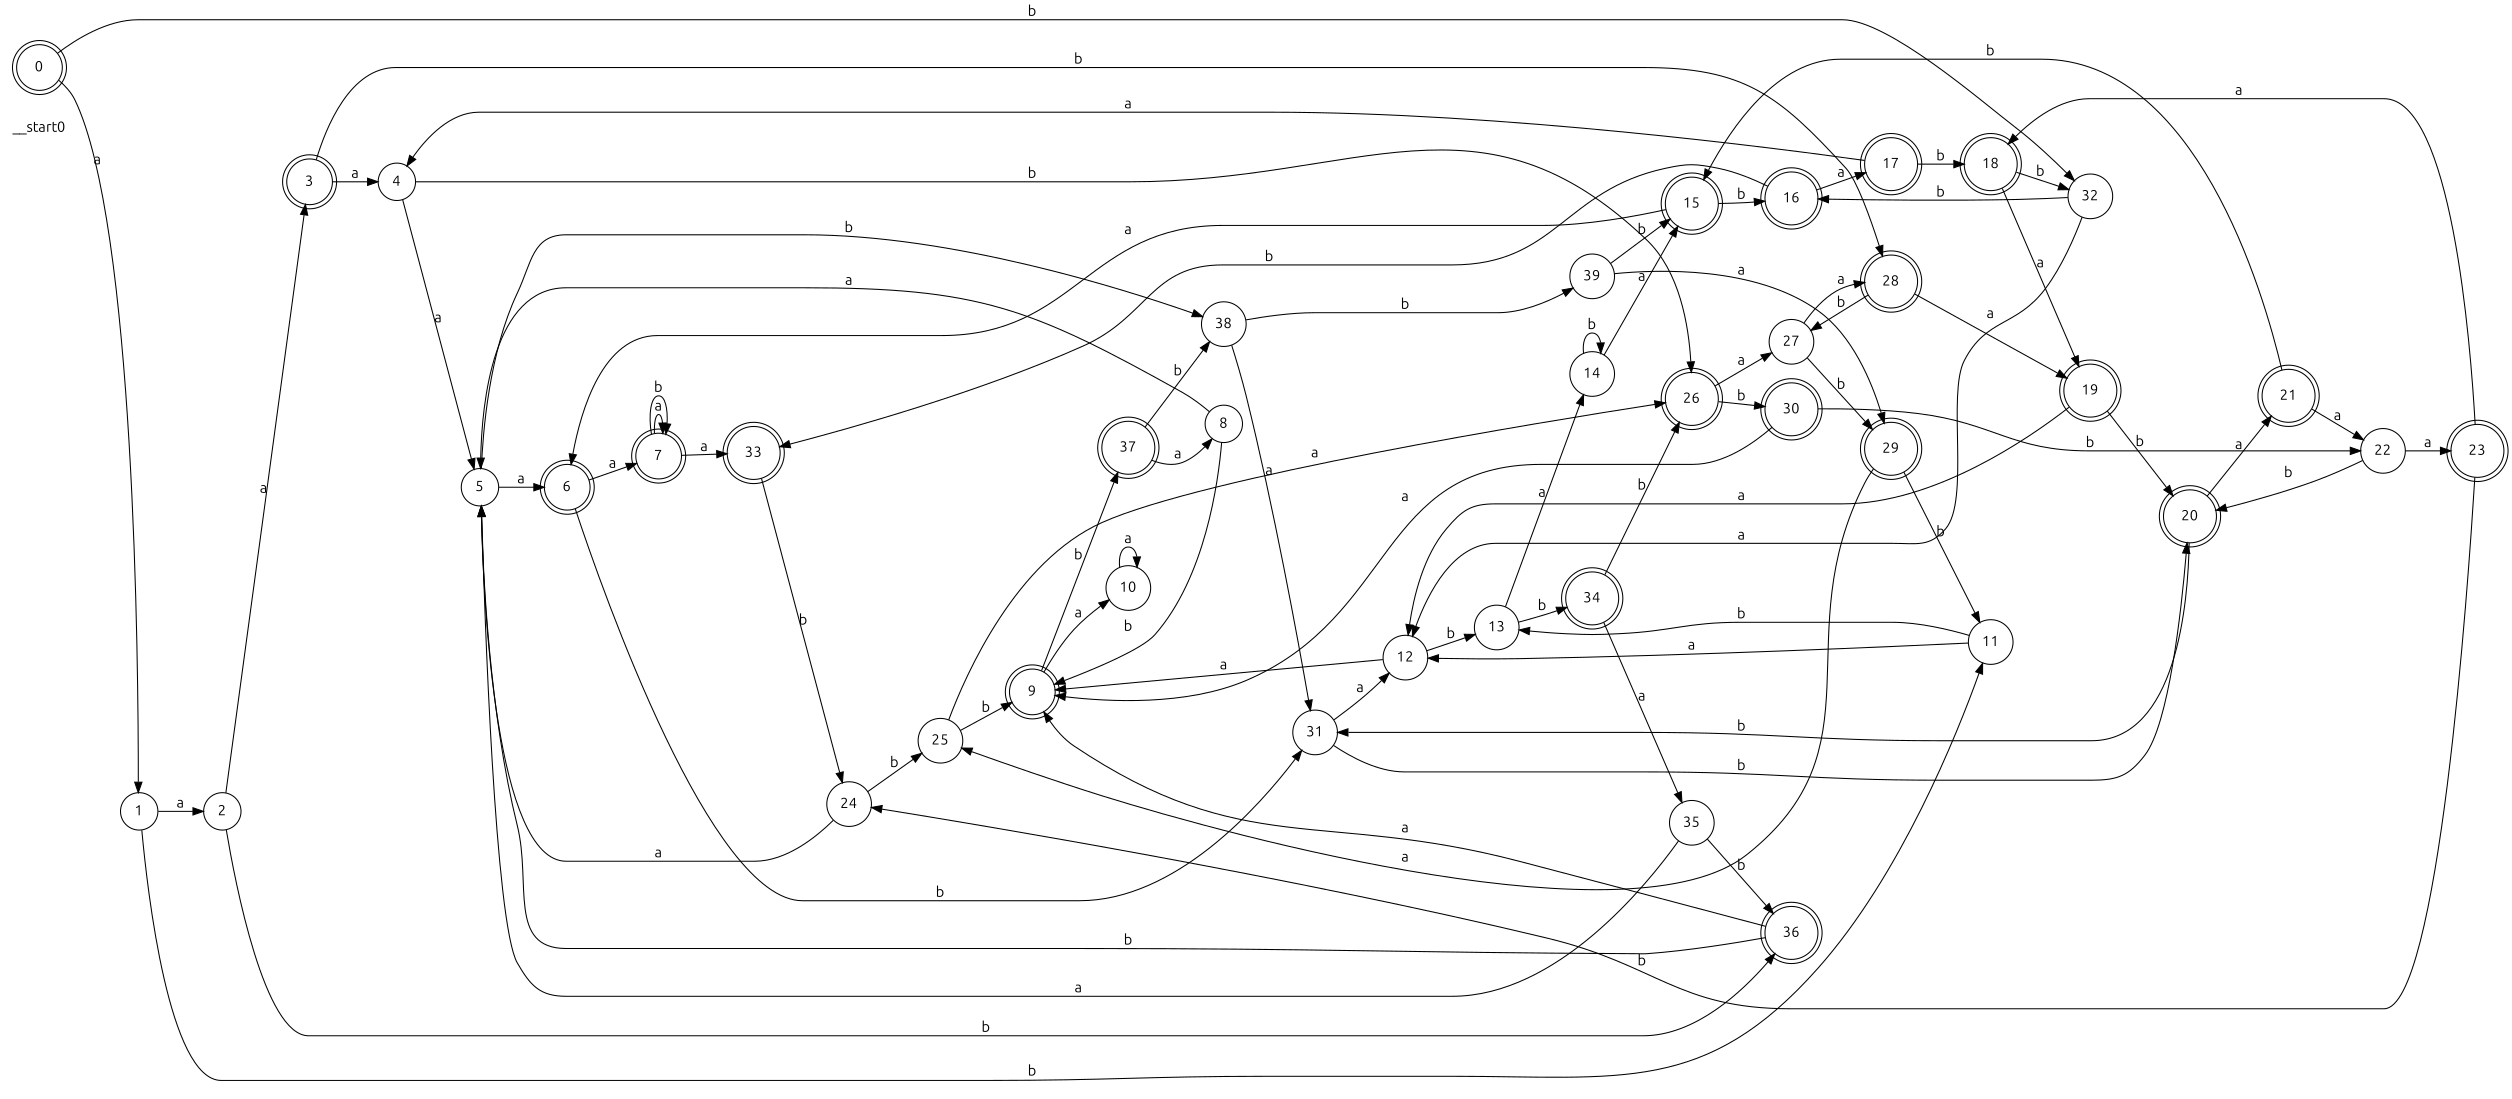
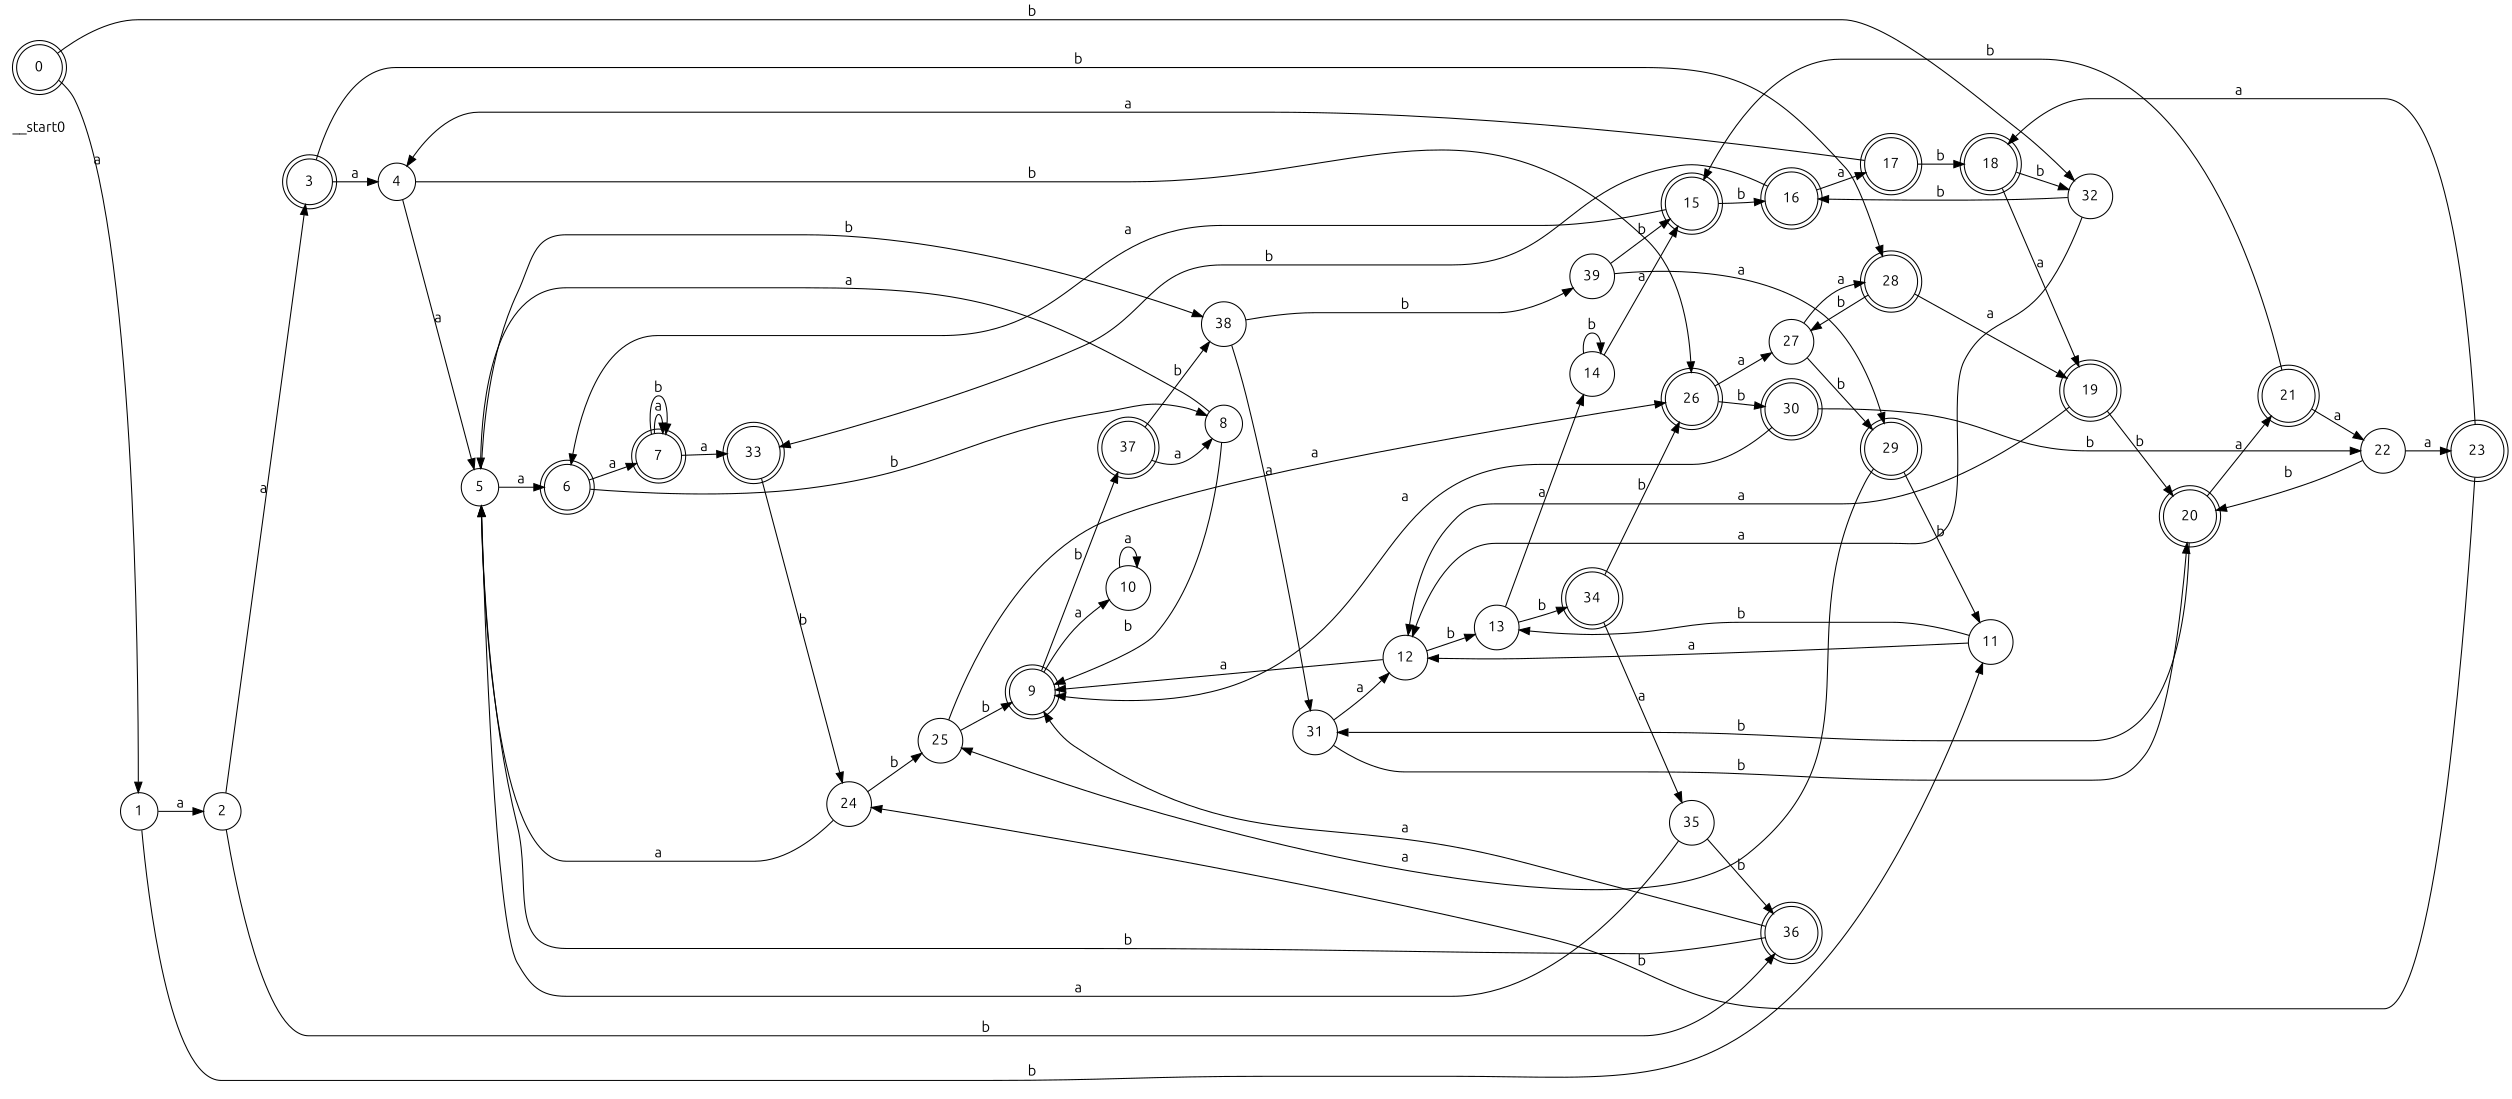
(841, 901) -> (898, 471)
